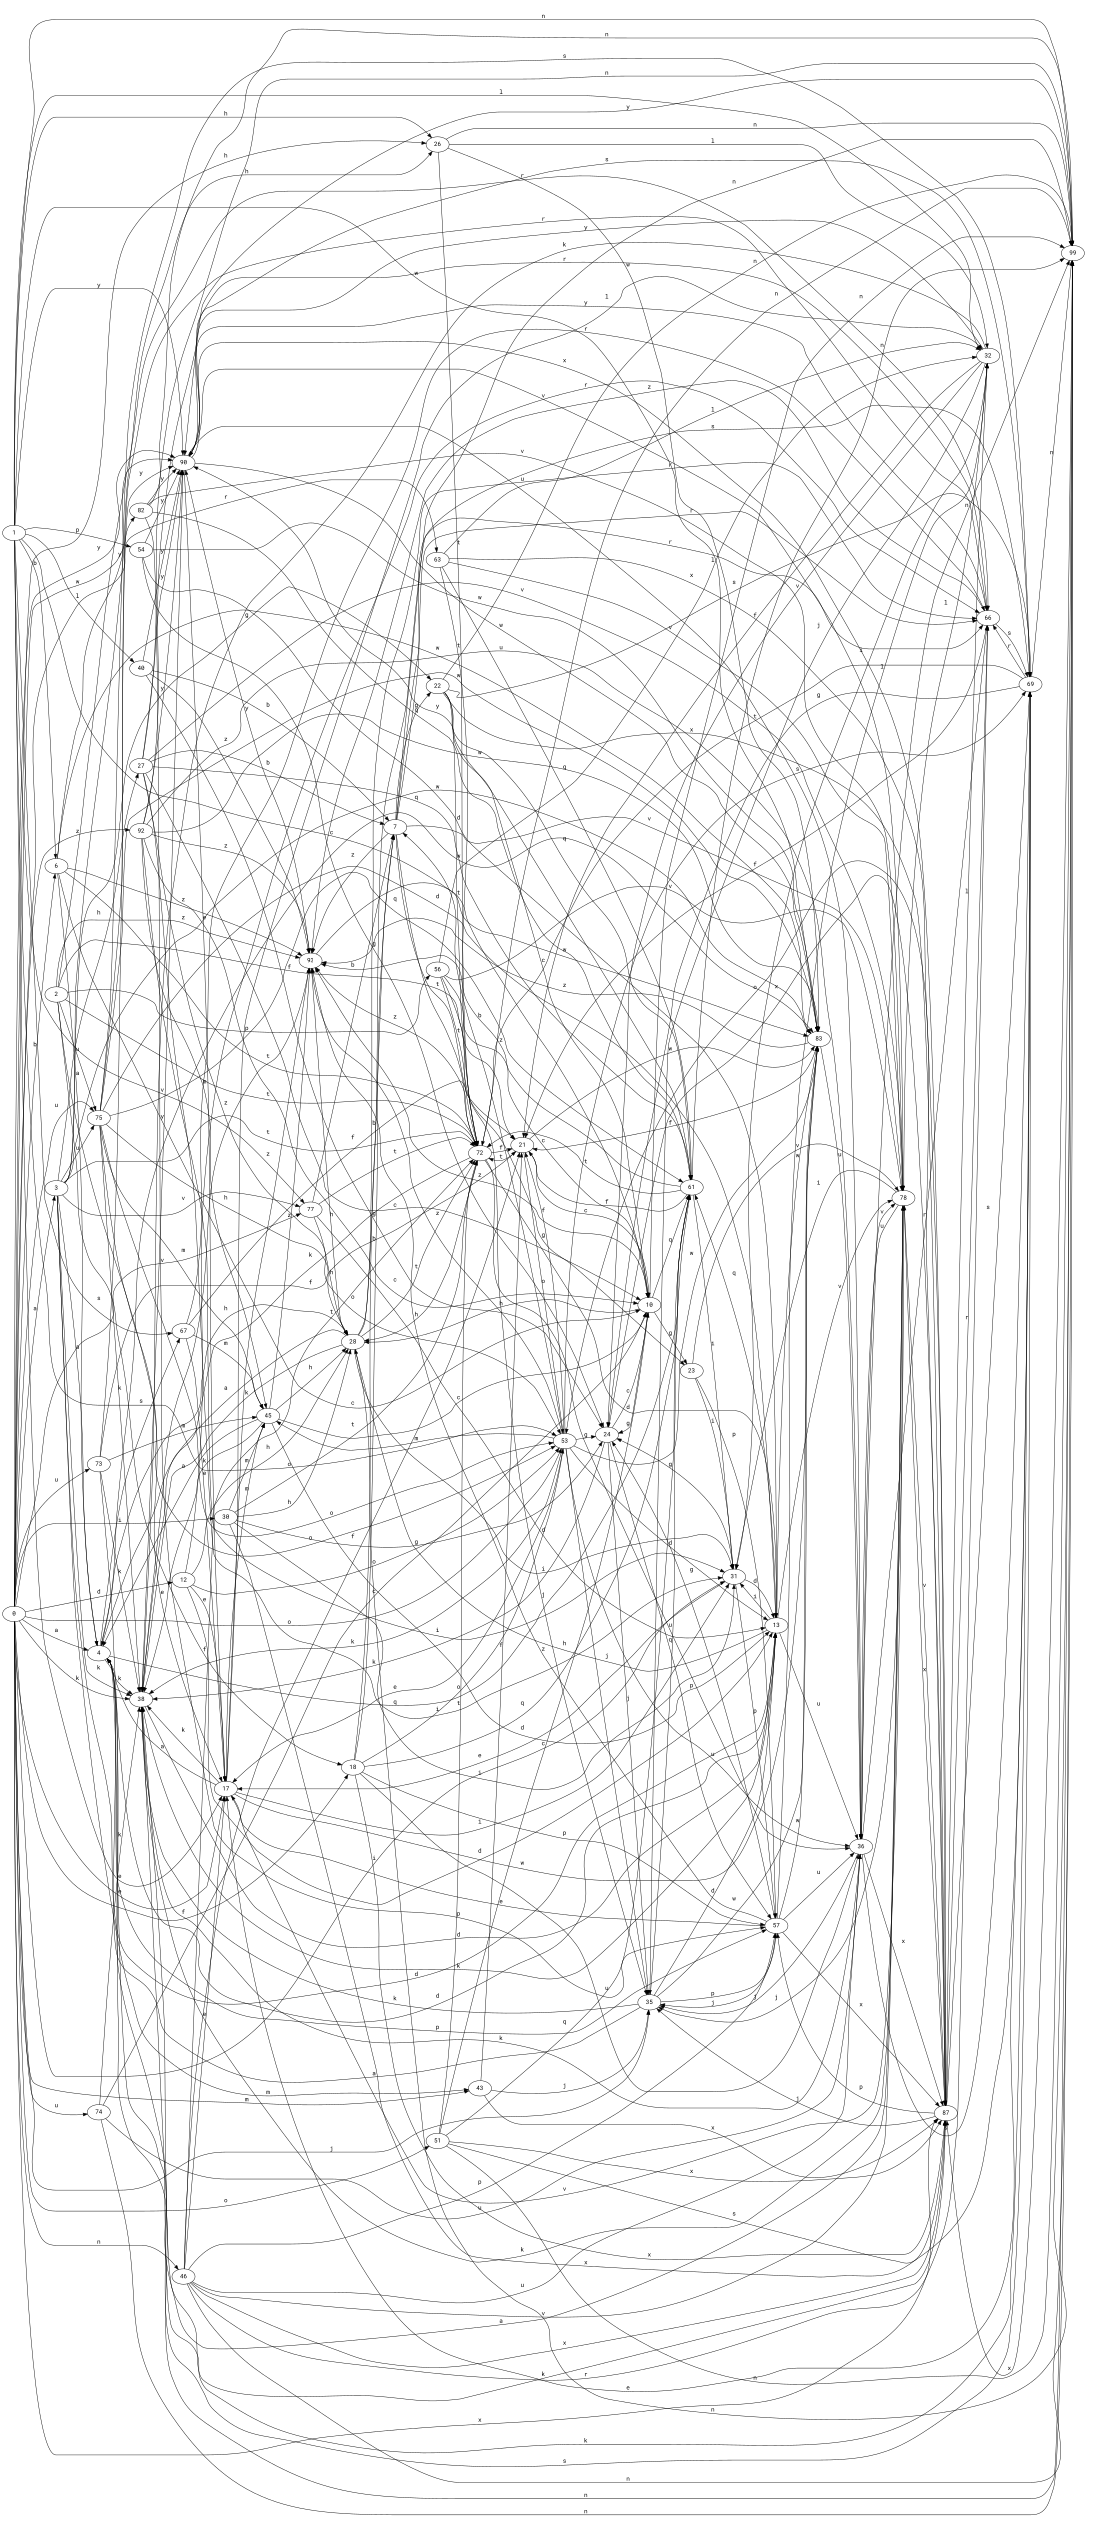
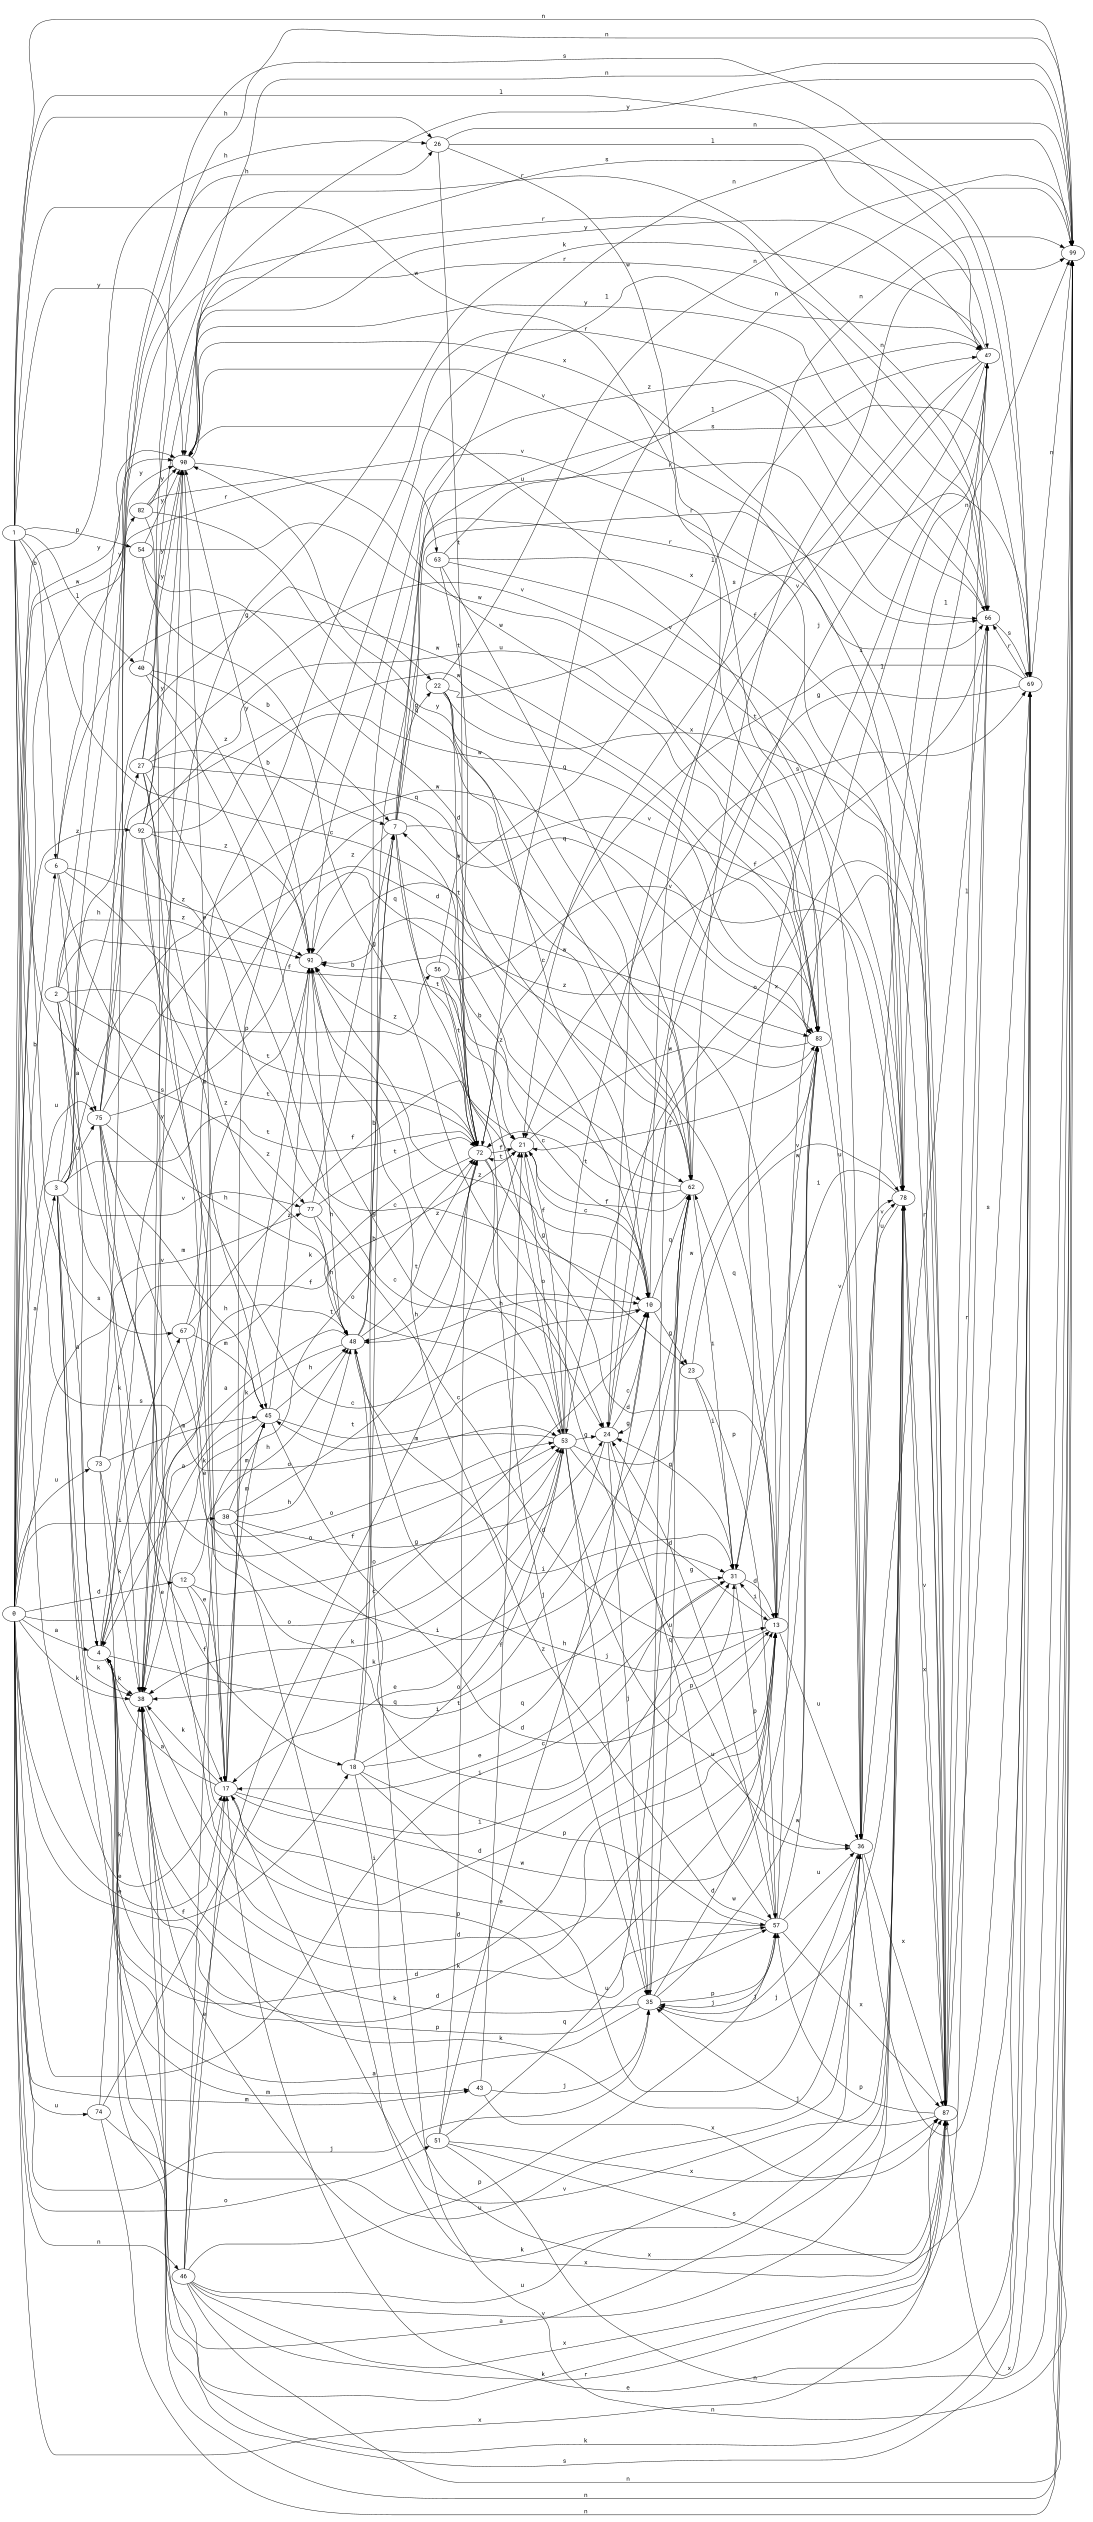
(988, 356) -> (988, 356)
(337, 694) -> none
(162, 1090) -> (162, 1090)
(692, 1187) -> (692, 1187)
(353, 1342) -> (353, 1342)
